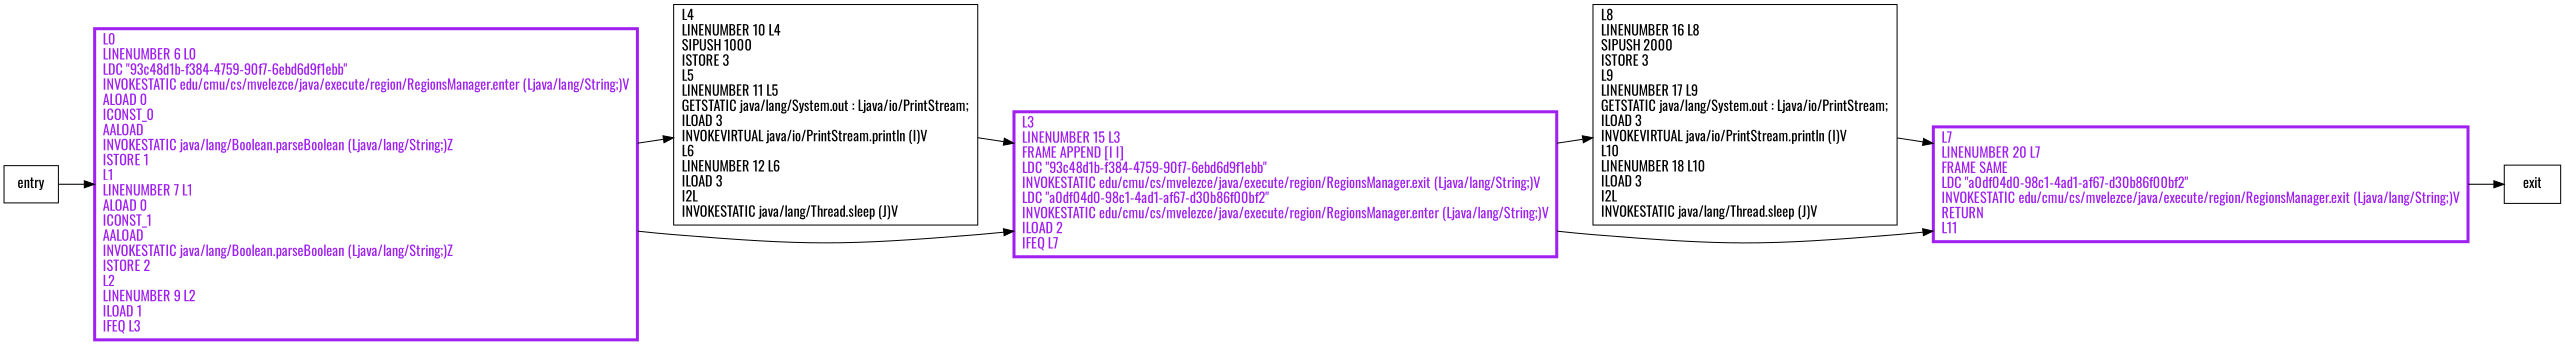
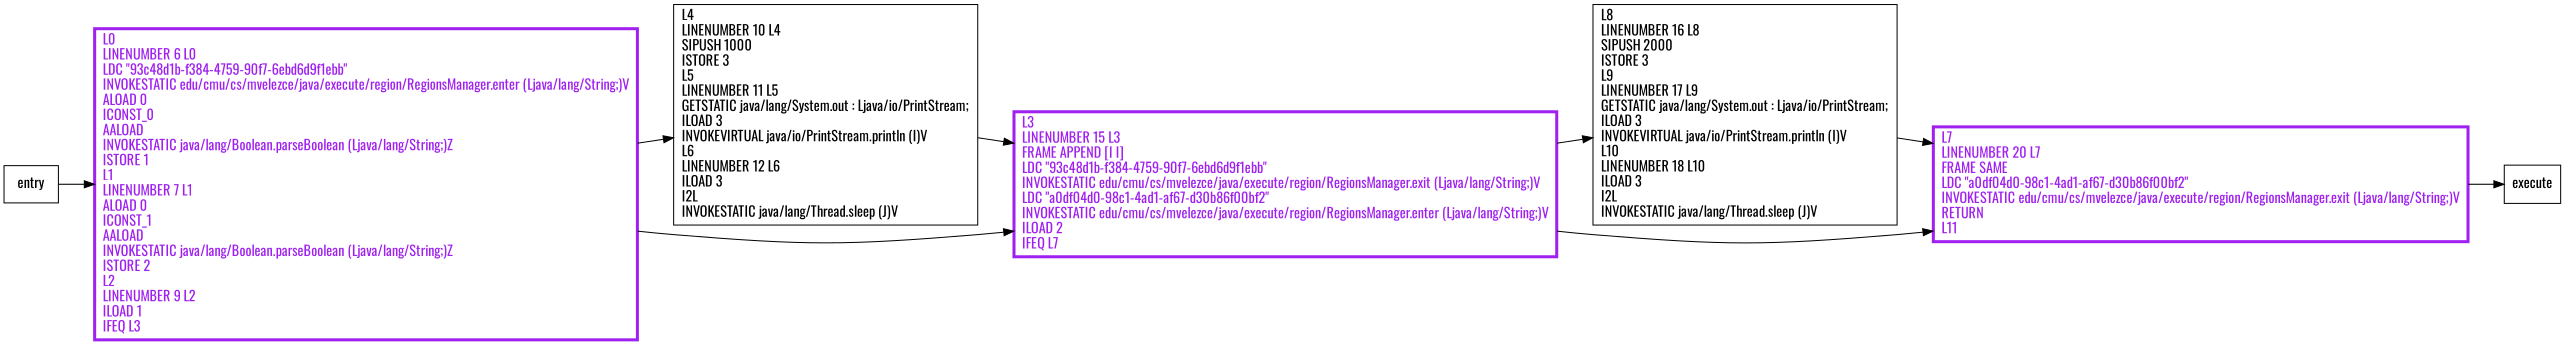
(2532, 184) -> (2532, 184)
